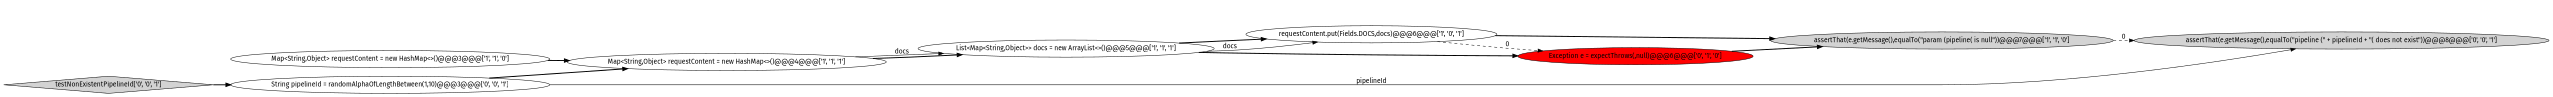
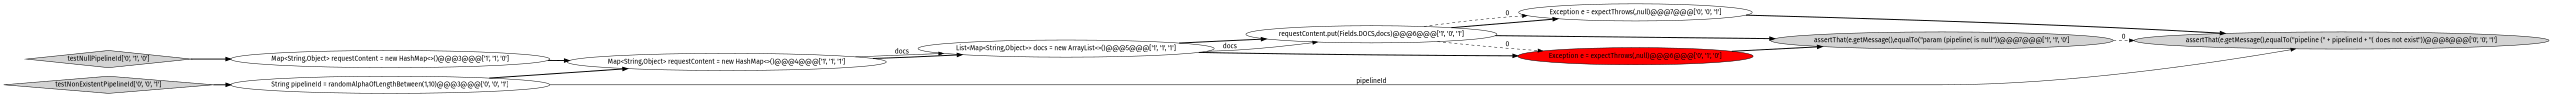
none -> (1635, 12)
none -> (108, 59)
